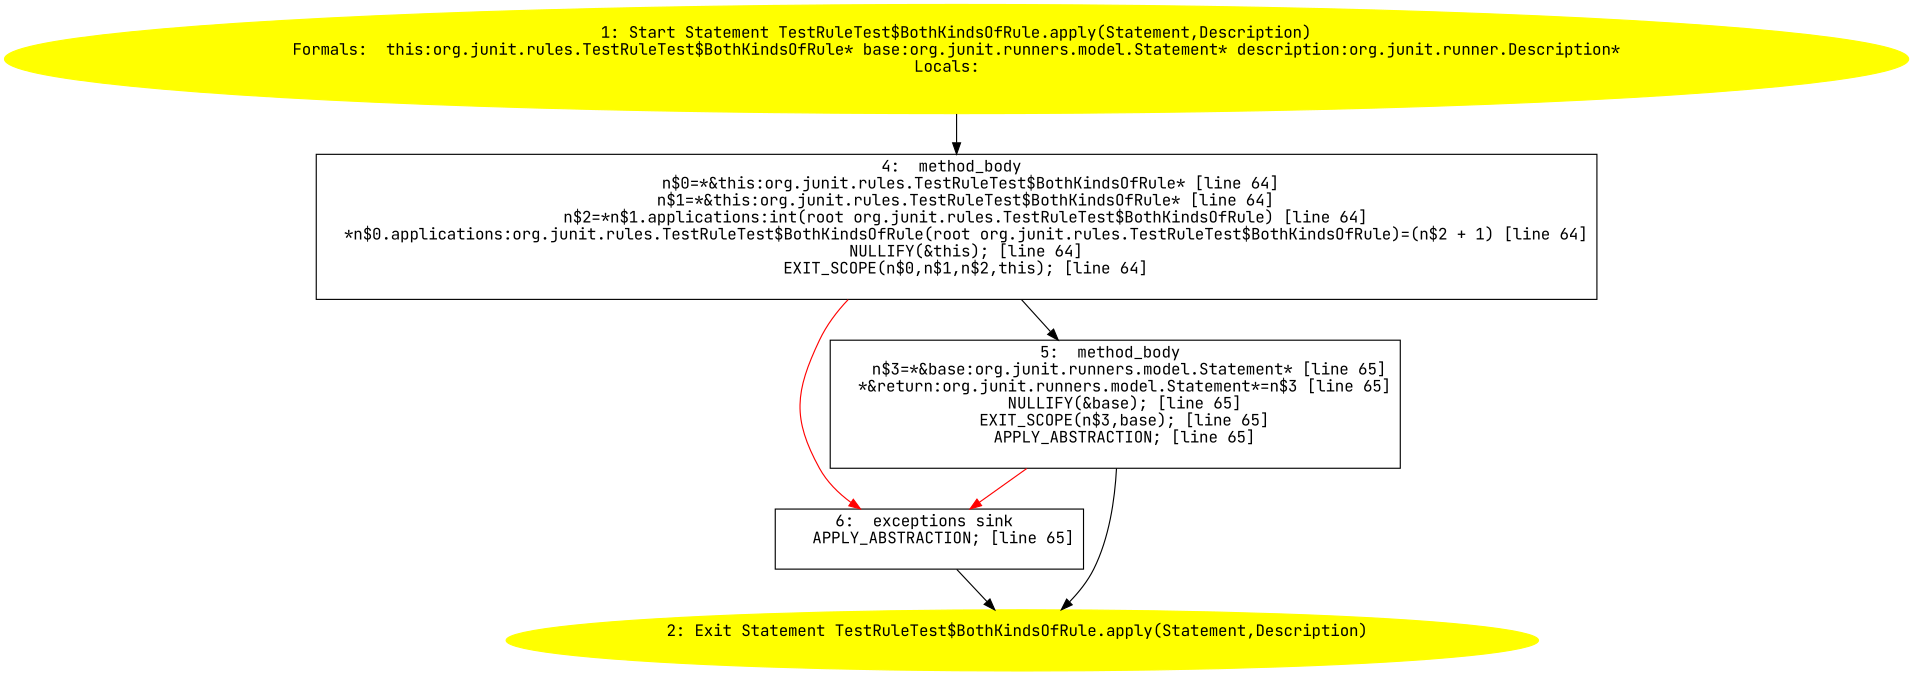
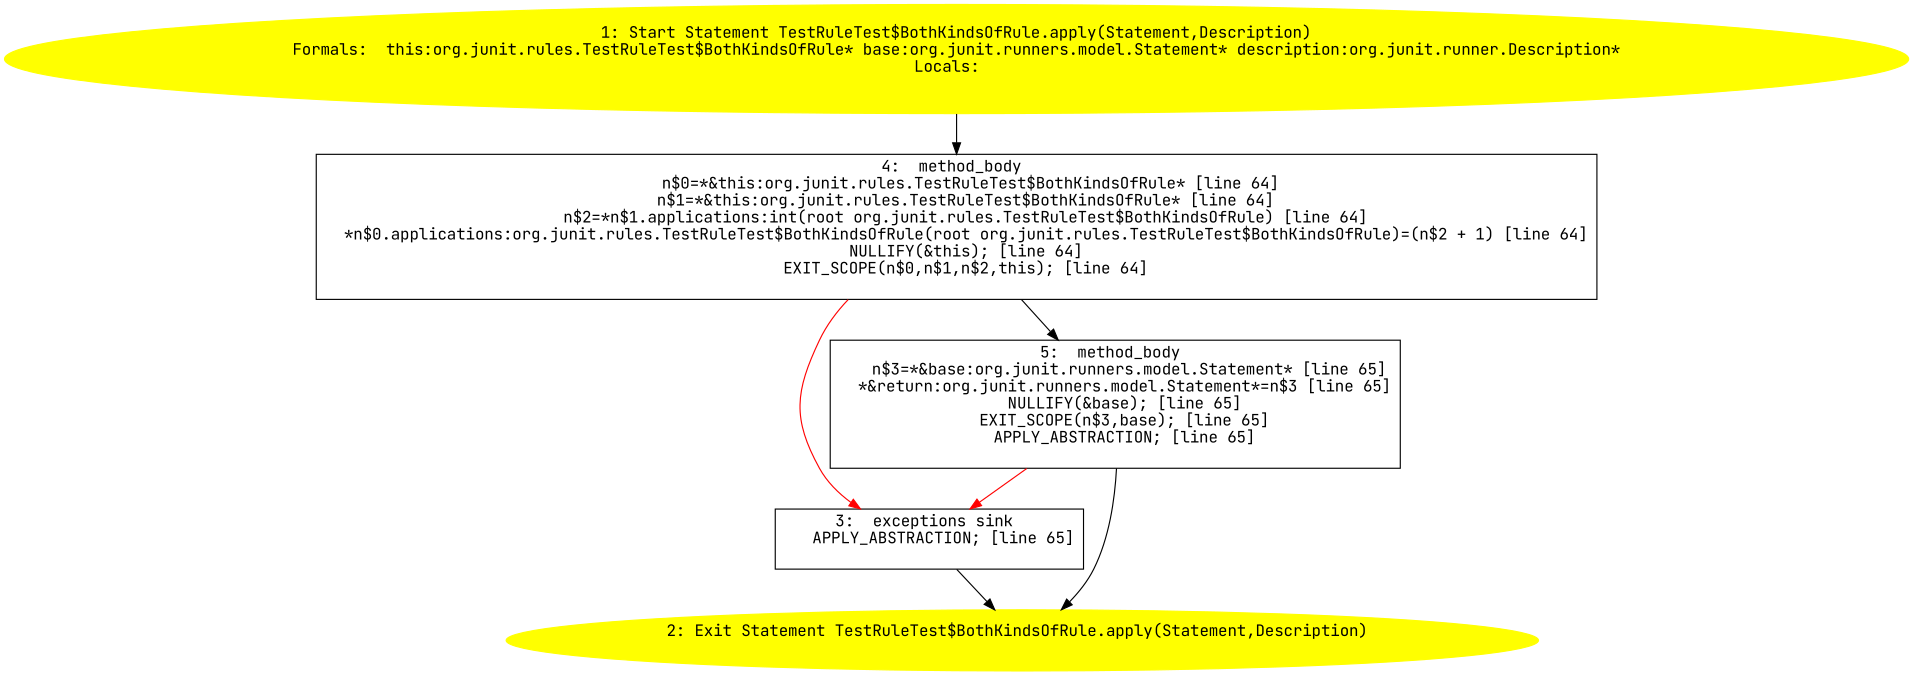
(929, 539) -> (929, 539)
